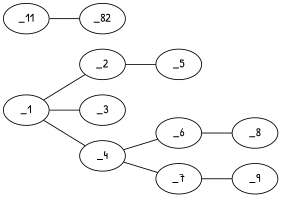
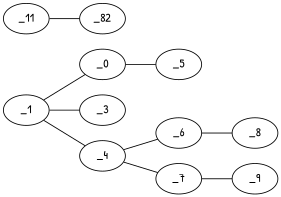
(103, 64) -> (103, 64)
